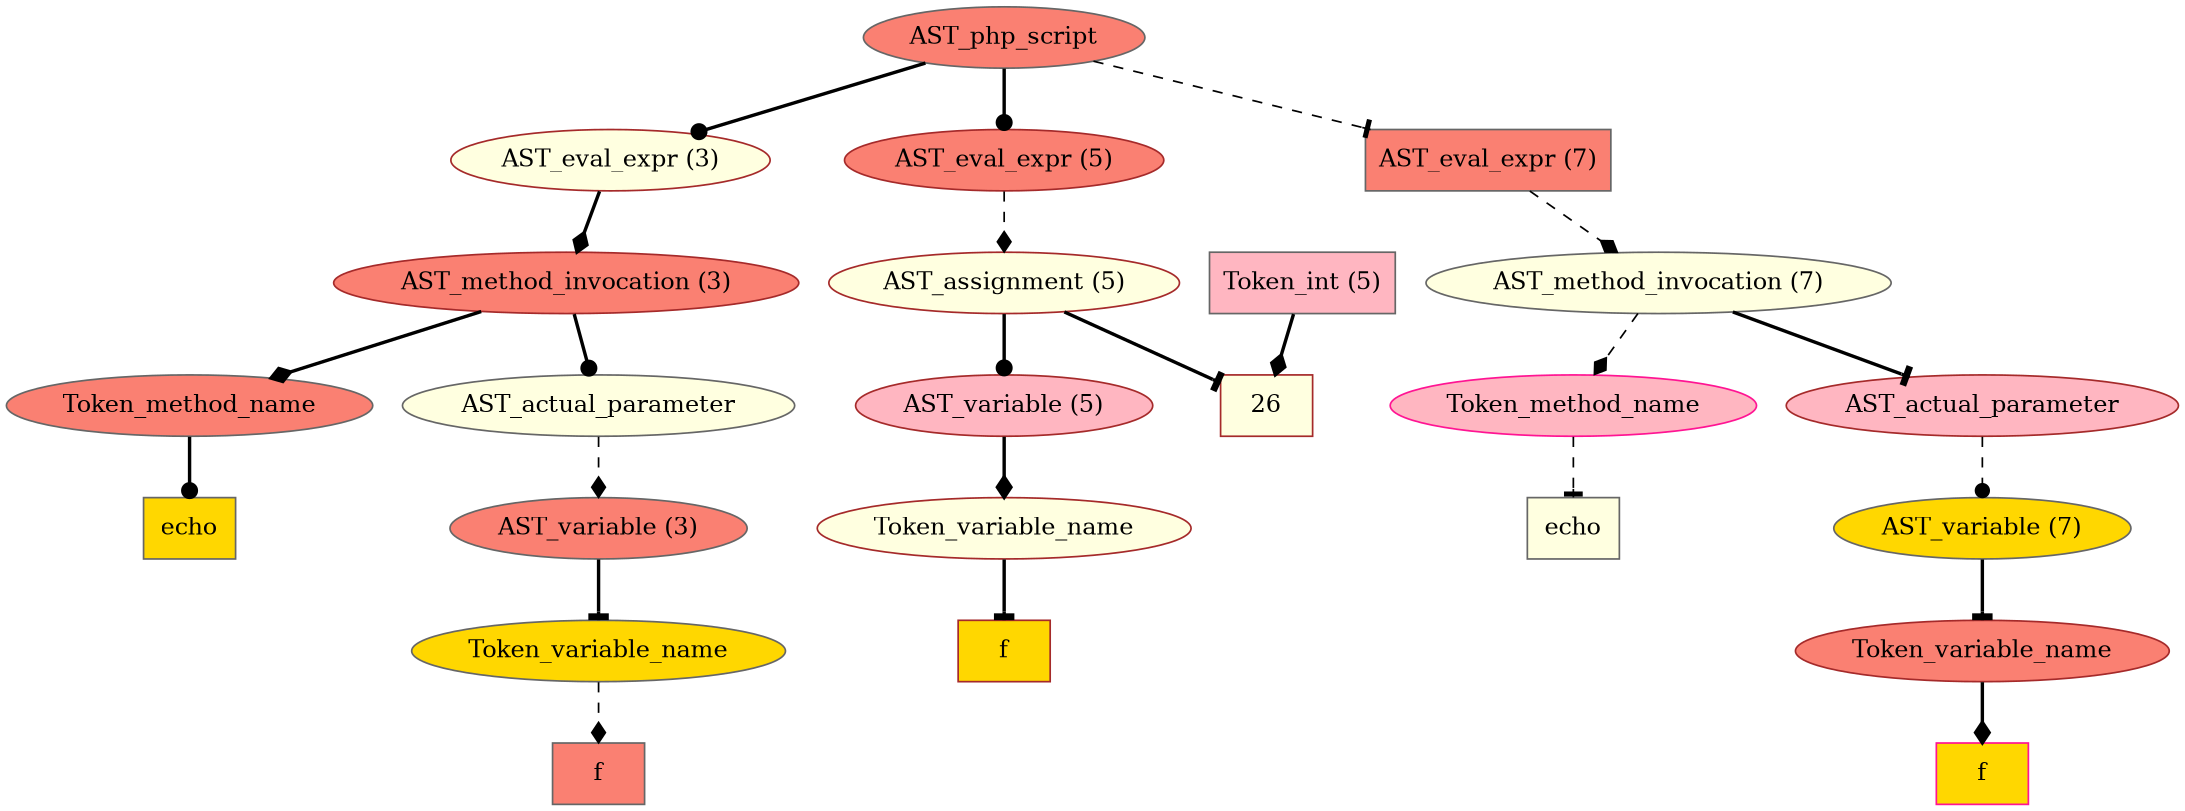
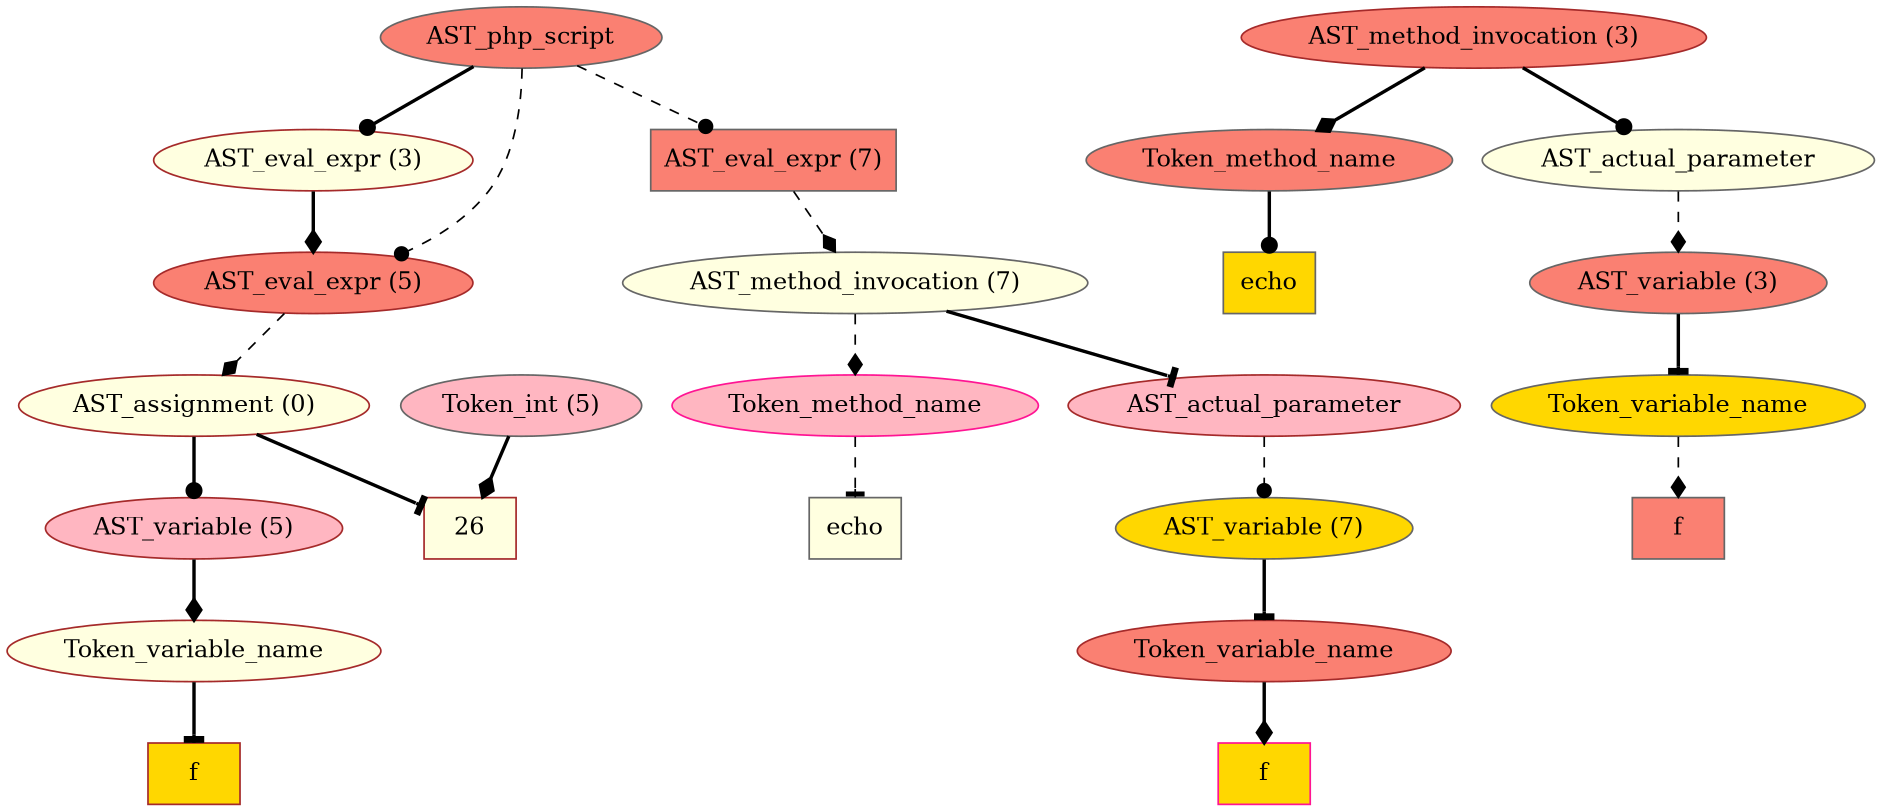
(1004, 92) -> (496, 179)
(1228, 94) -> (638, 95)
(592, 212) -> (313, 211)
(1004, 283) -> (194, 406)
(1302, 283) -> (521, 406)
